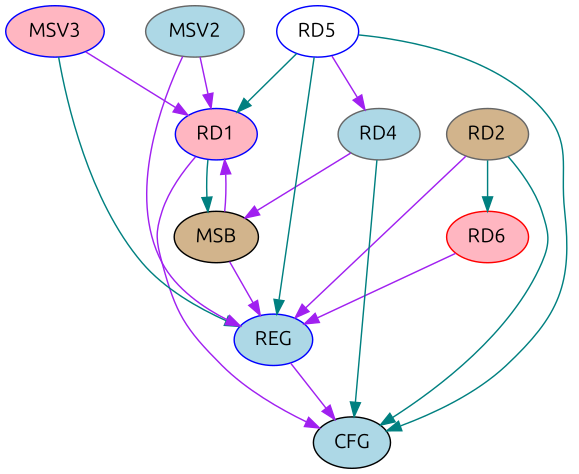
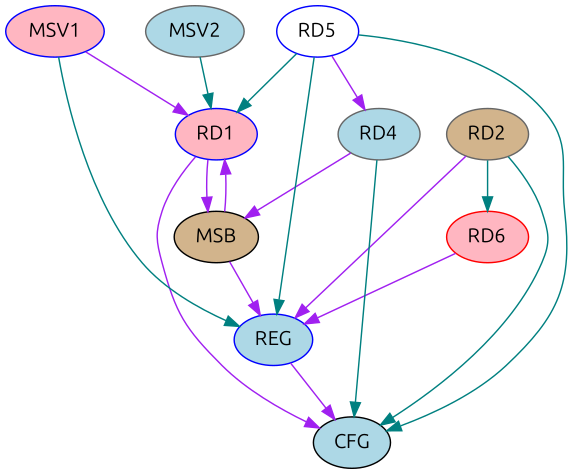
(55, 31) -> (55, 31)
(204, 76) -> (204, 76)
(207, 178) -> (207, 178)
(147, 202) -> none
